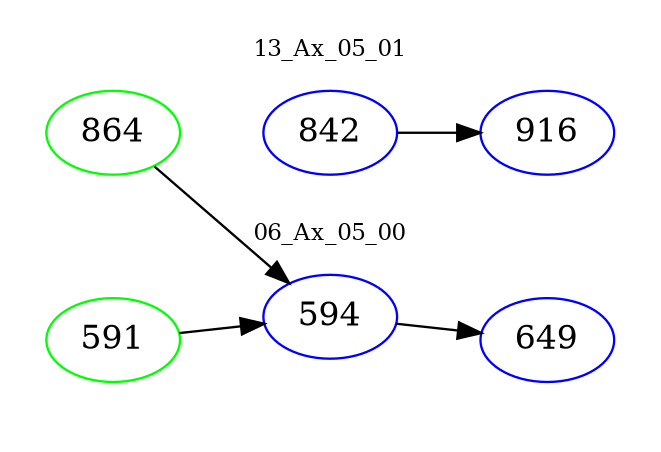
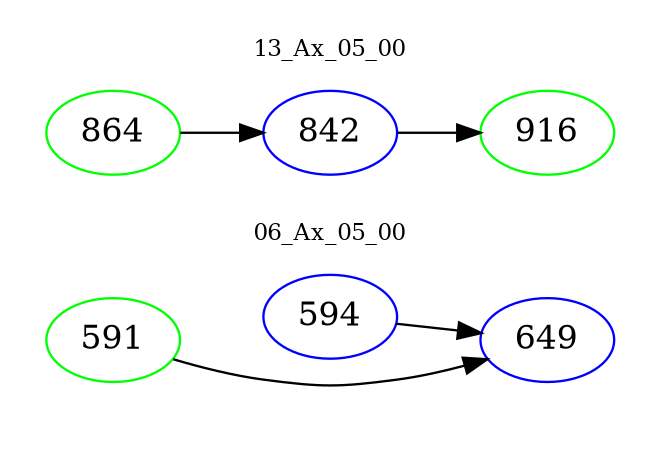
(330, 50) -> (330, 50)
(547, 133) -> (547, 133)
(224, 227) -> (210, 133)
(210, 330) -> (318, 385)
